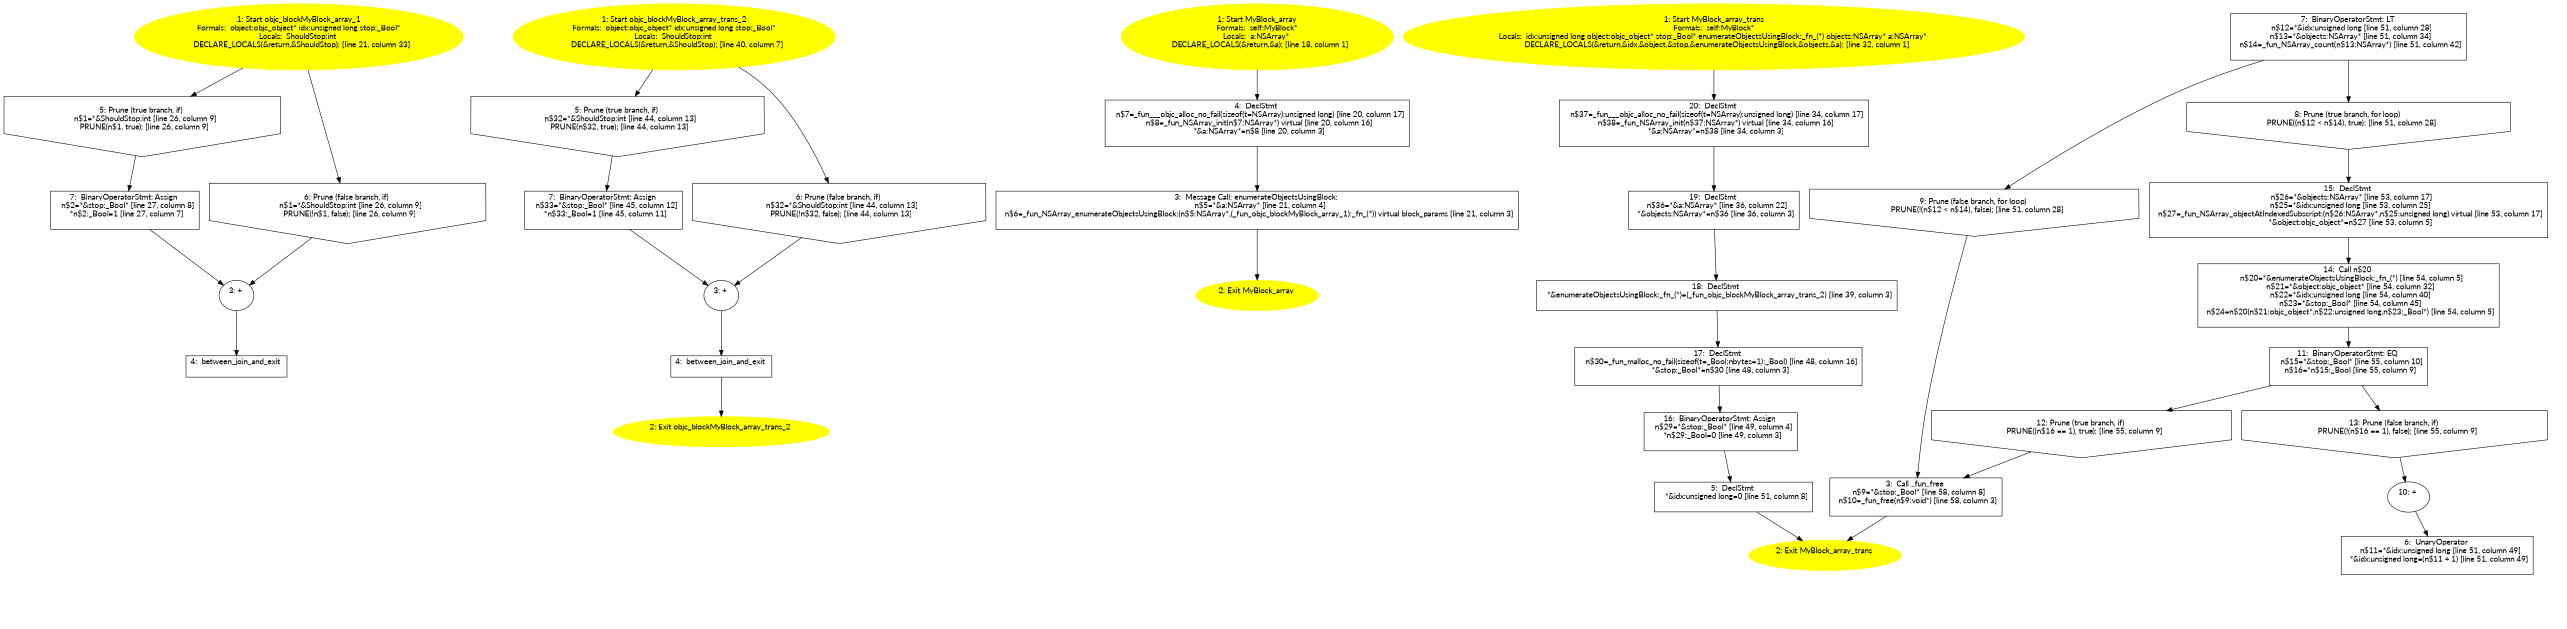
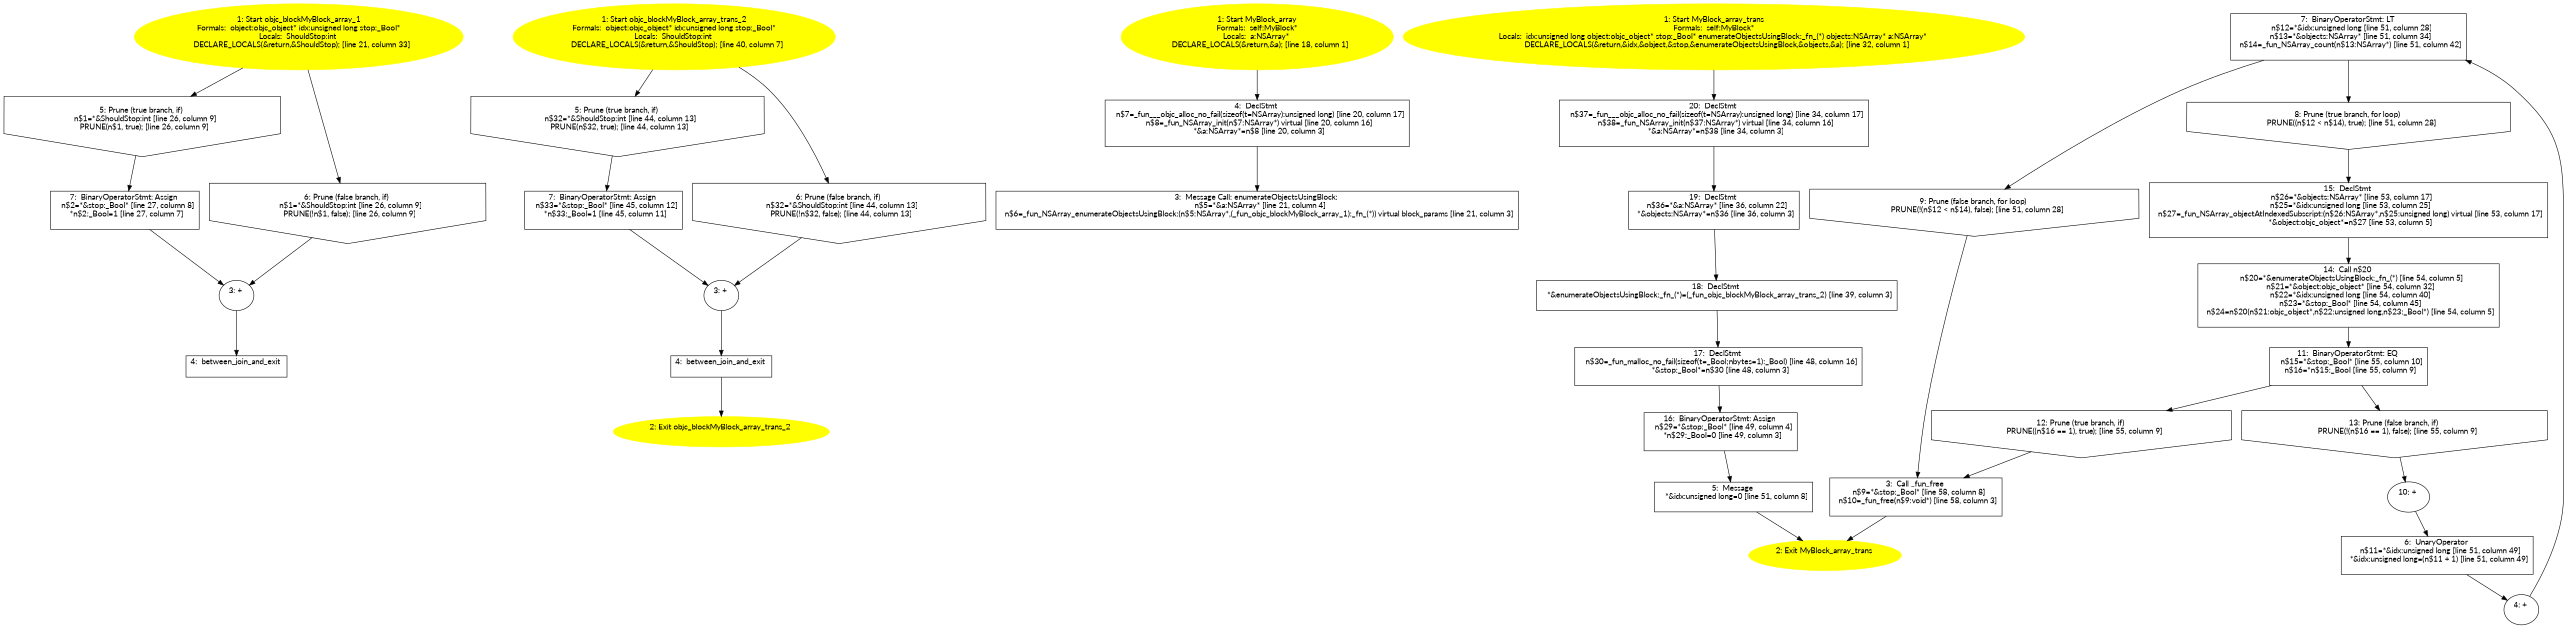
(1257, 295) -> none
(1734, 497) -> (1734, 497)
none -> (2521, 610)
